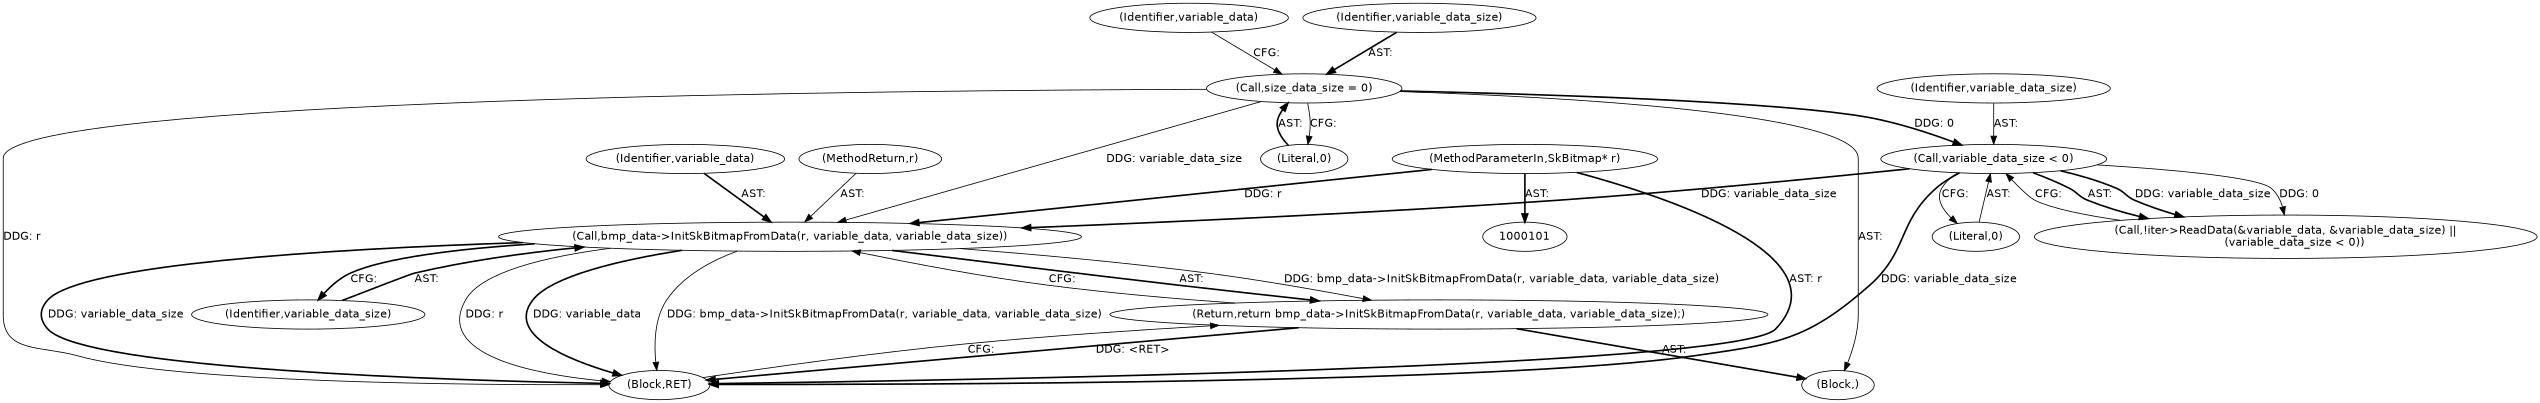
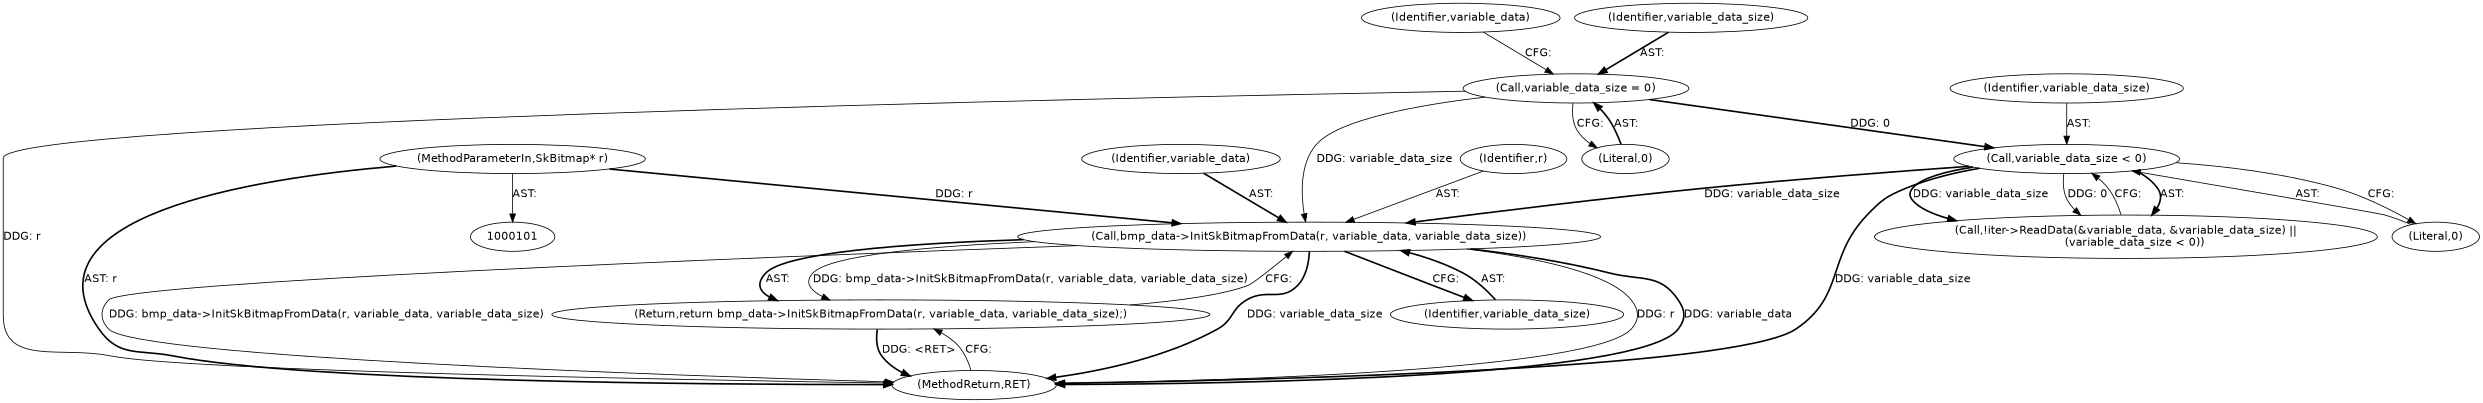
(1304, 88) -> (1576, 88)
(870, 159) -> (1514, 159)
(1525, 194) -> (513, 194)
(659, 385) -> (974, 385)
(1838, 385) -> none
